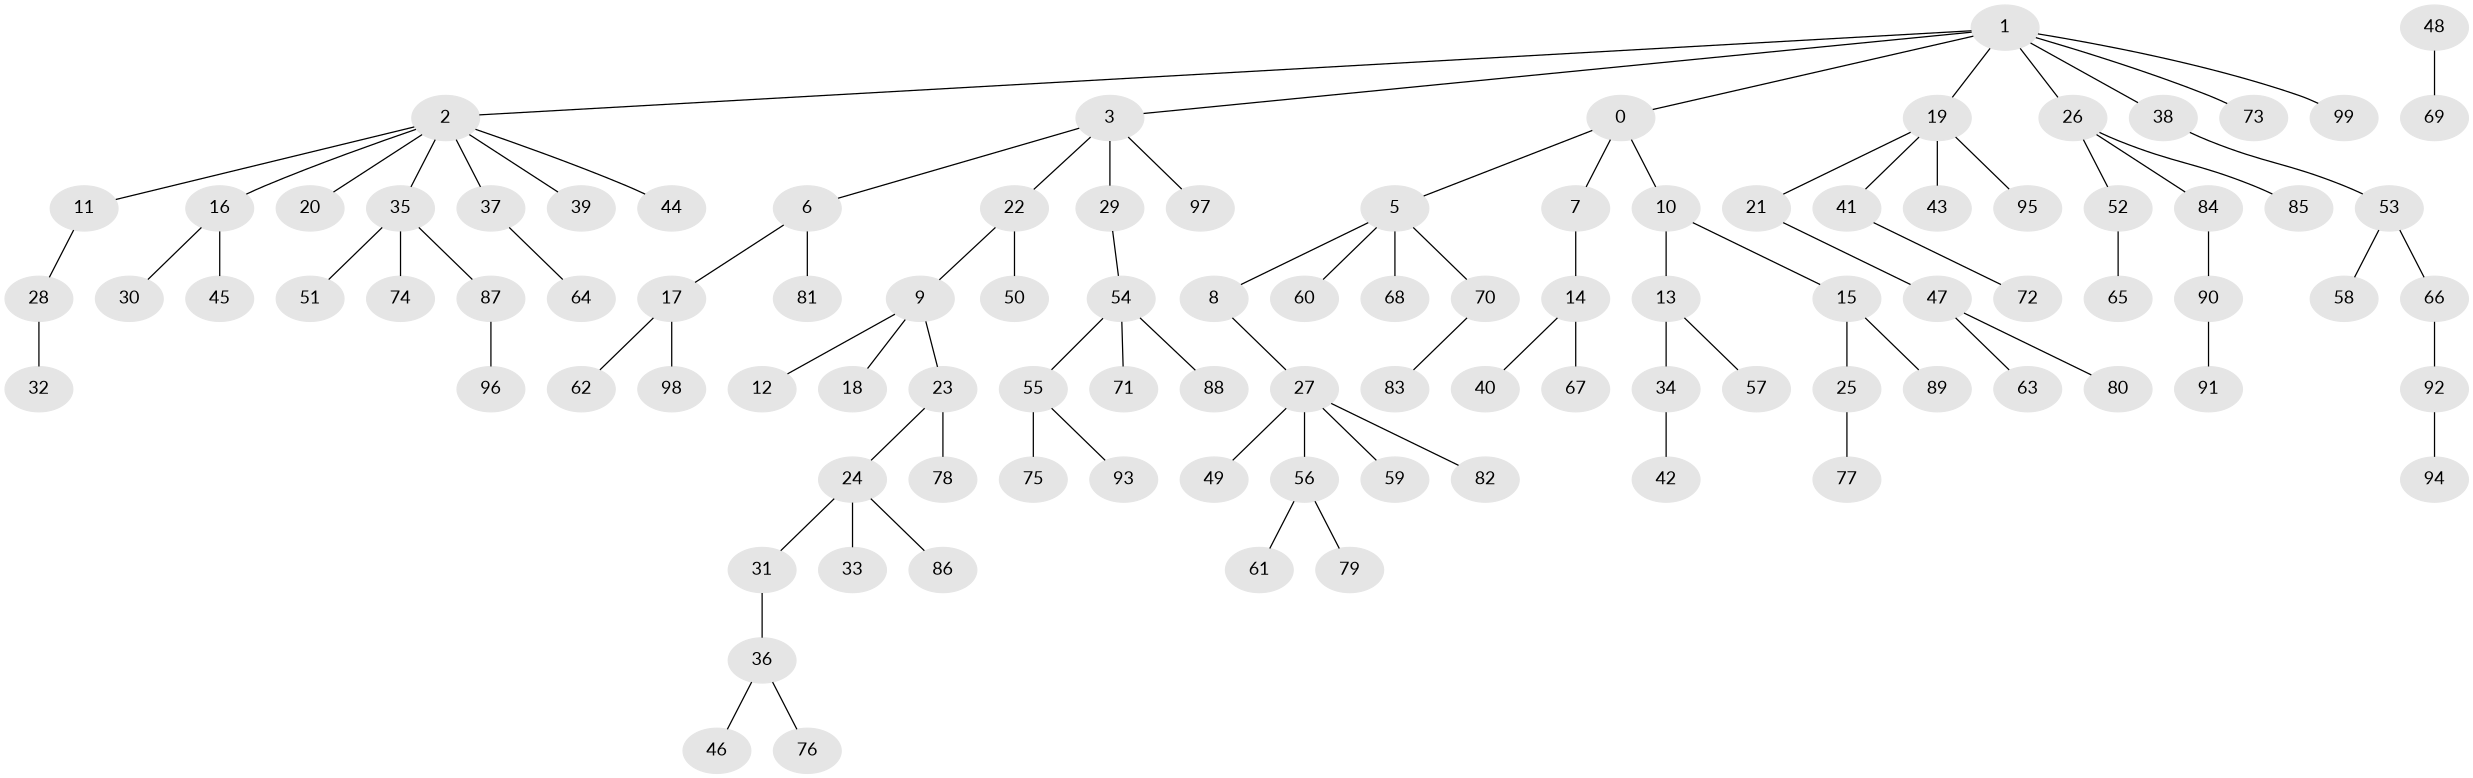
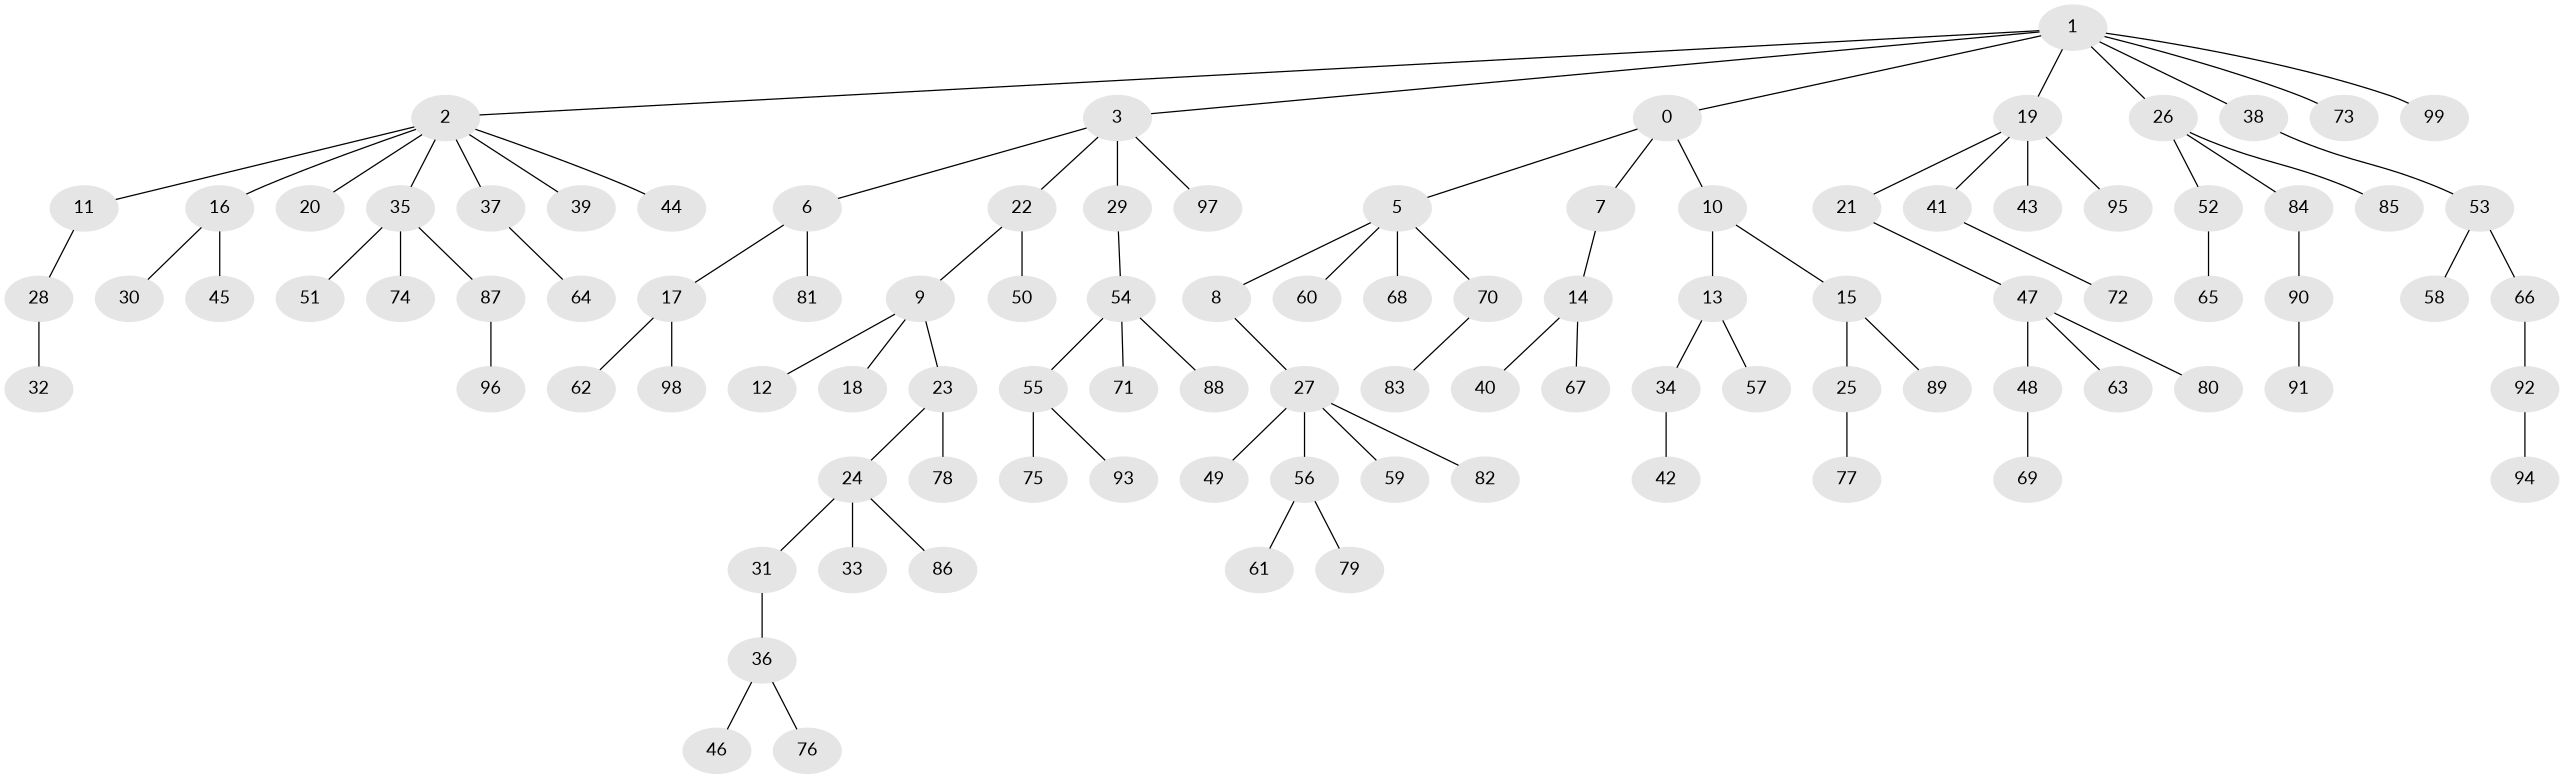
none -> (2028, 344)
